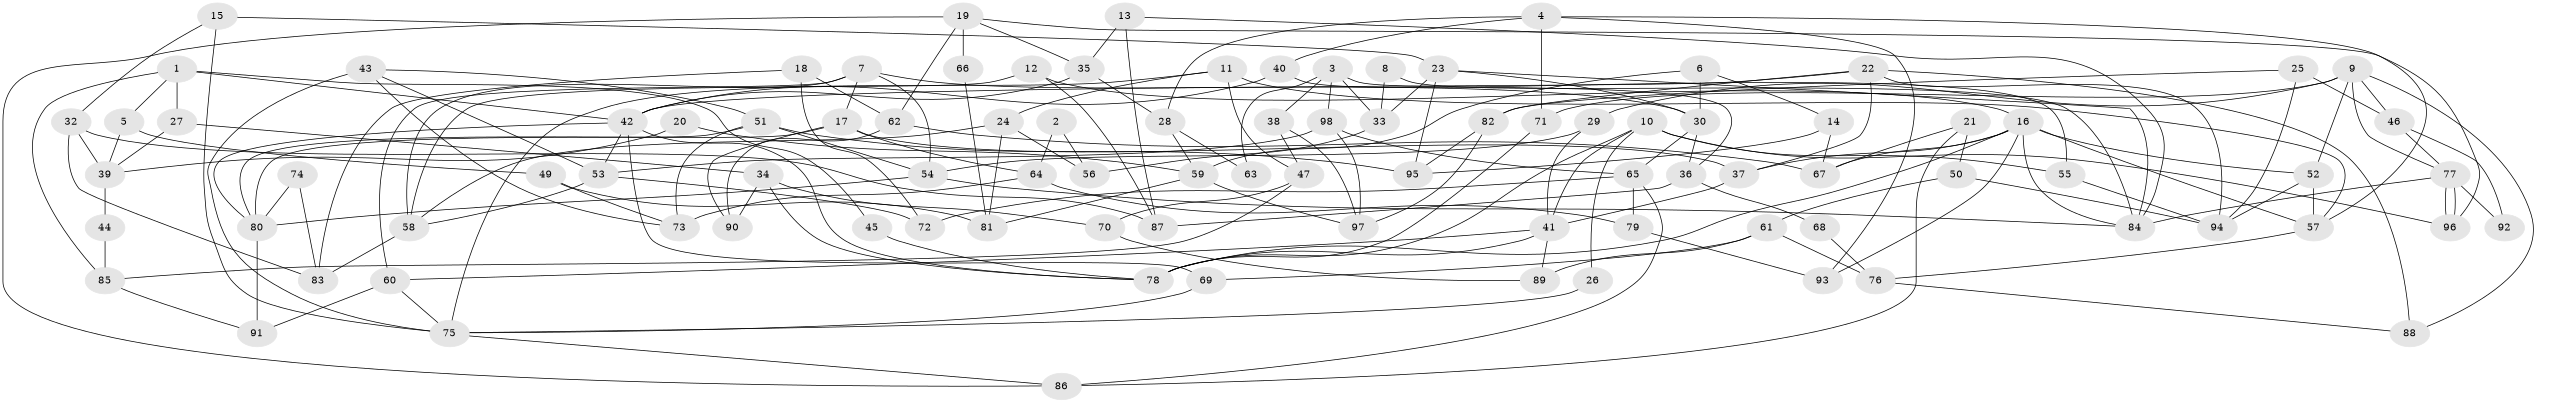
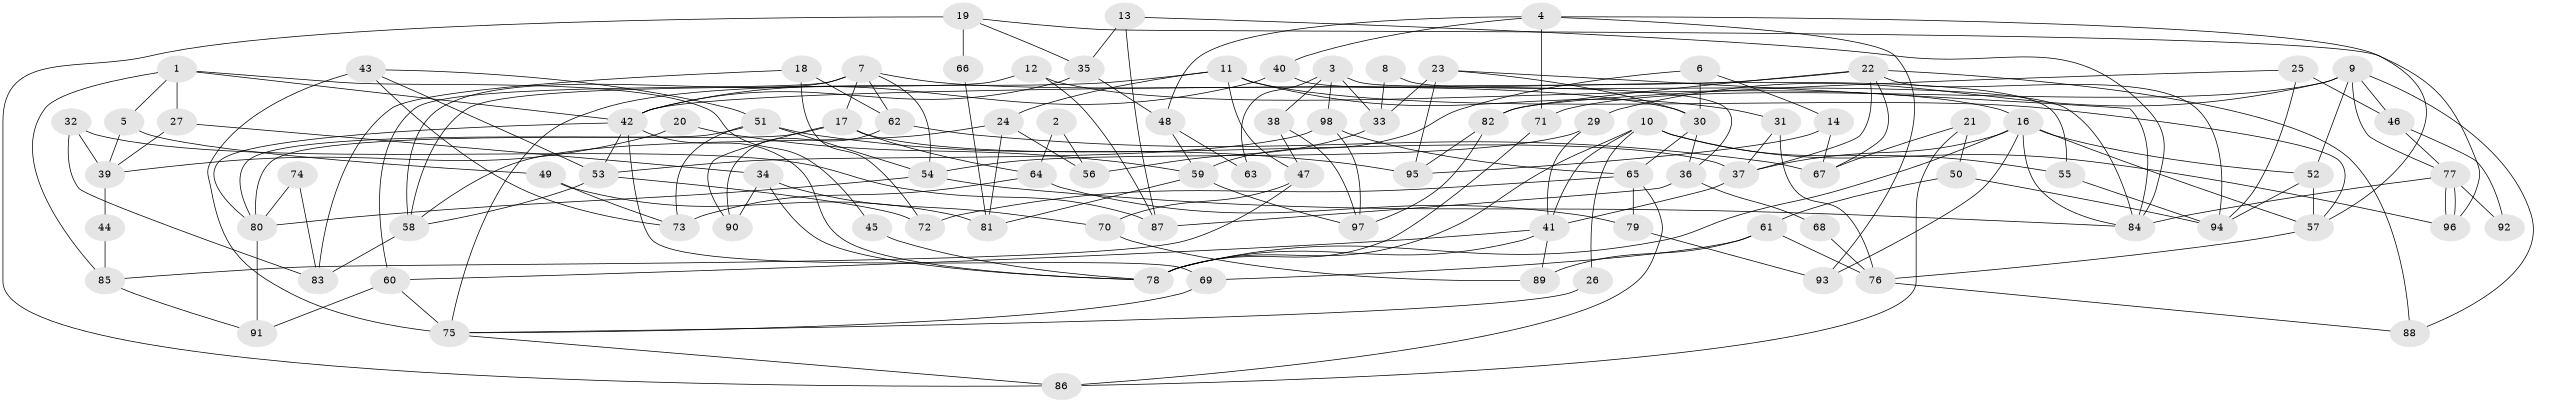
(217, 16) -> none
(928, 69) -> (882, 102)
(1165, 122) -> (1165, 122)
none -> (1781, 122)
(1922, 149) -> (1884, 136)
